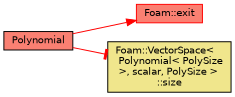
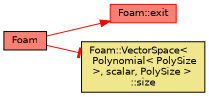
(38, 41) -> (25, 41)
